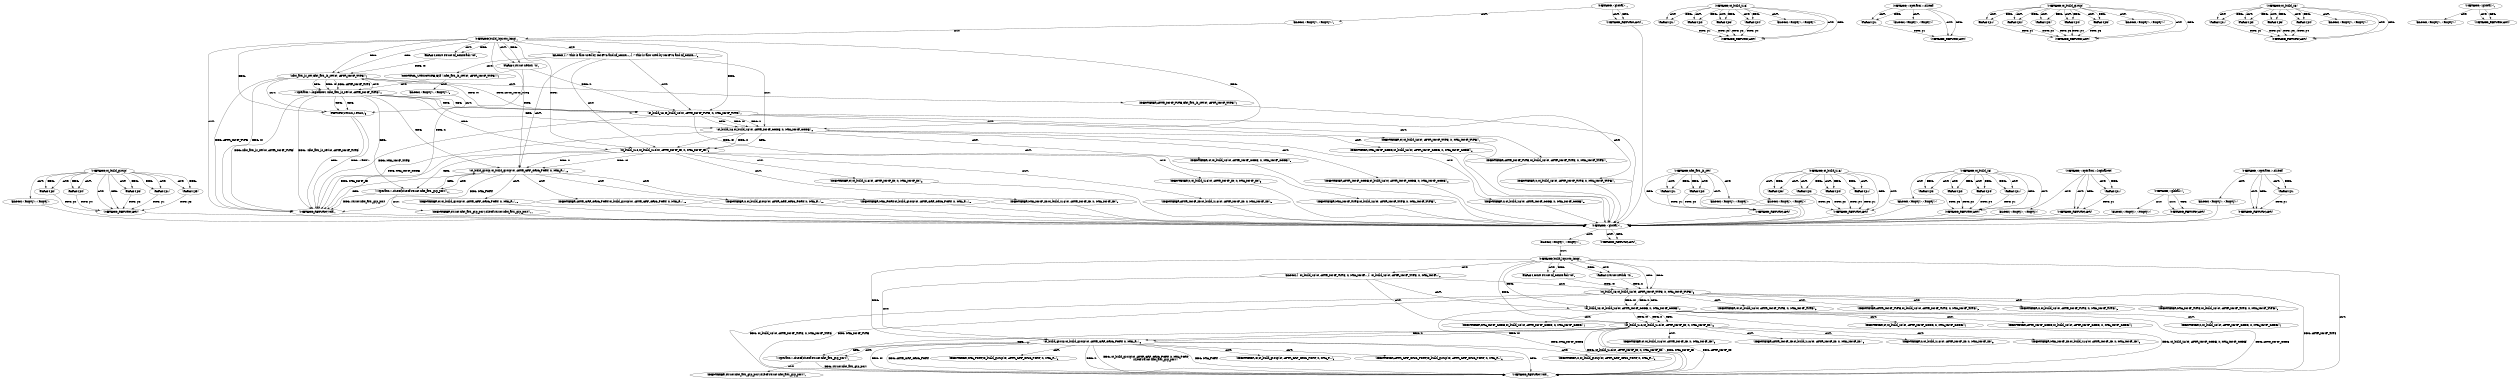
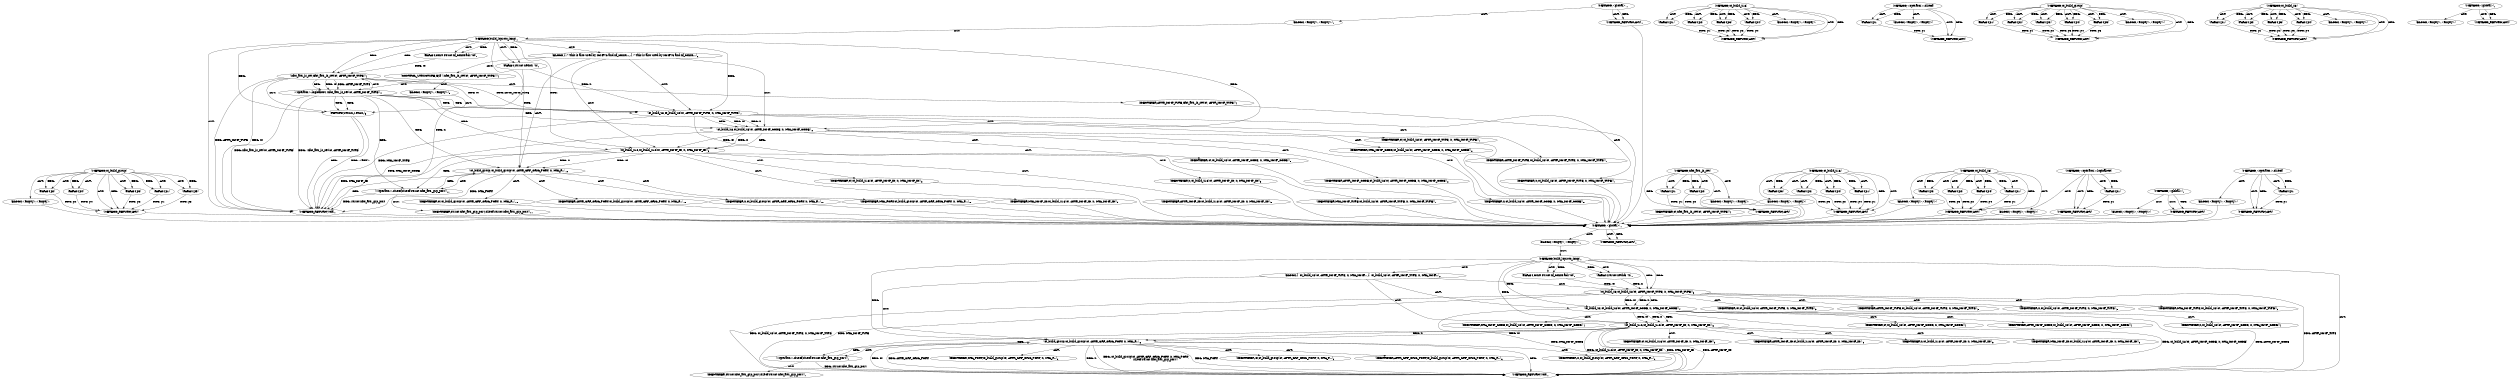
none -> (1693, 212)
